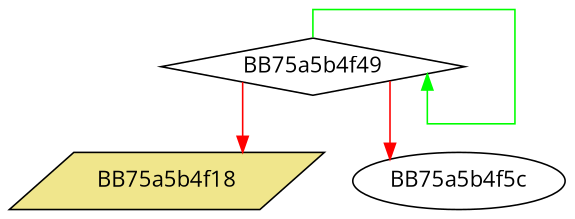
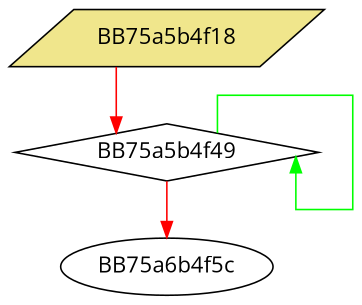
(243, 109) -> (116, 92)
(459, 181) -> (167, 267)
